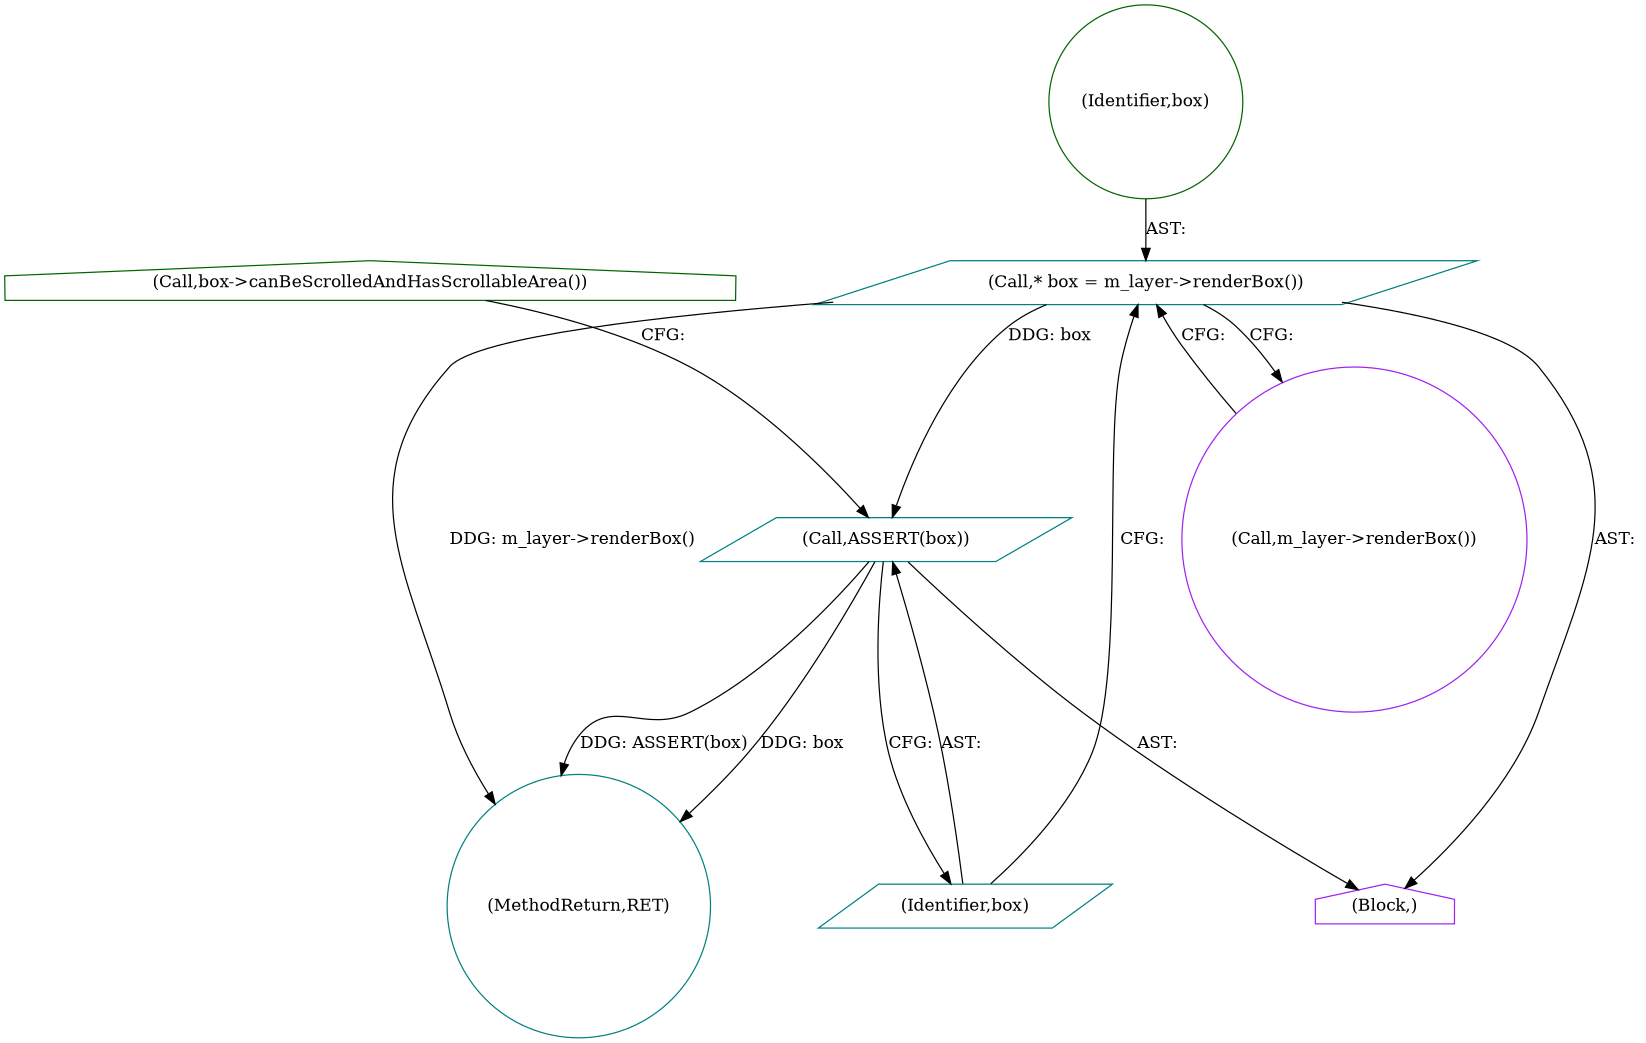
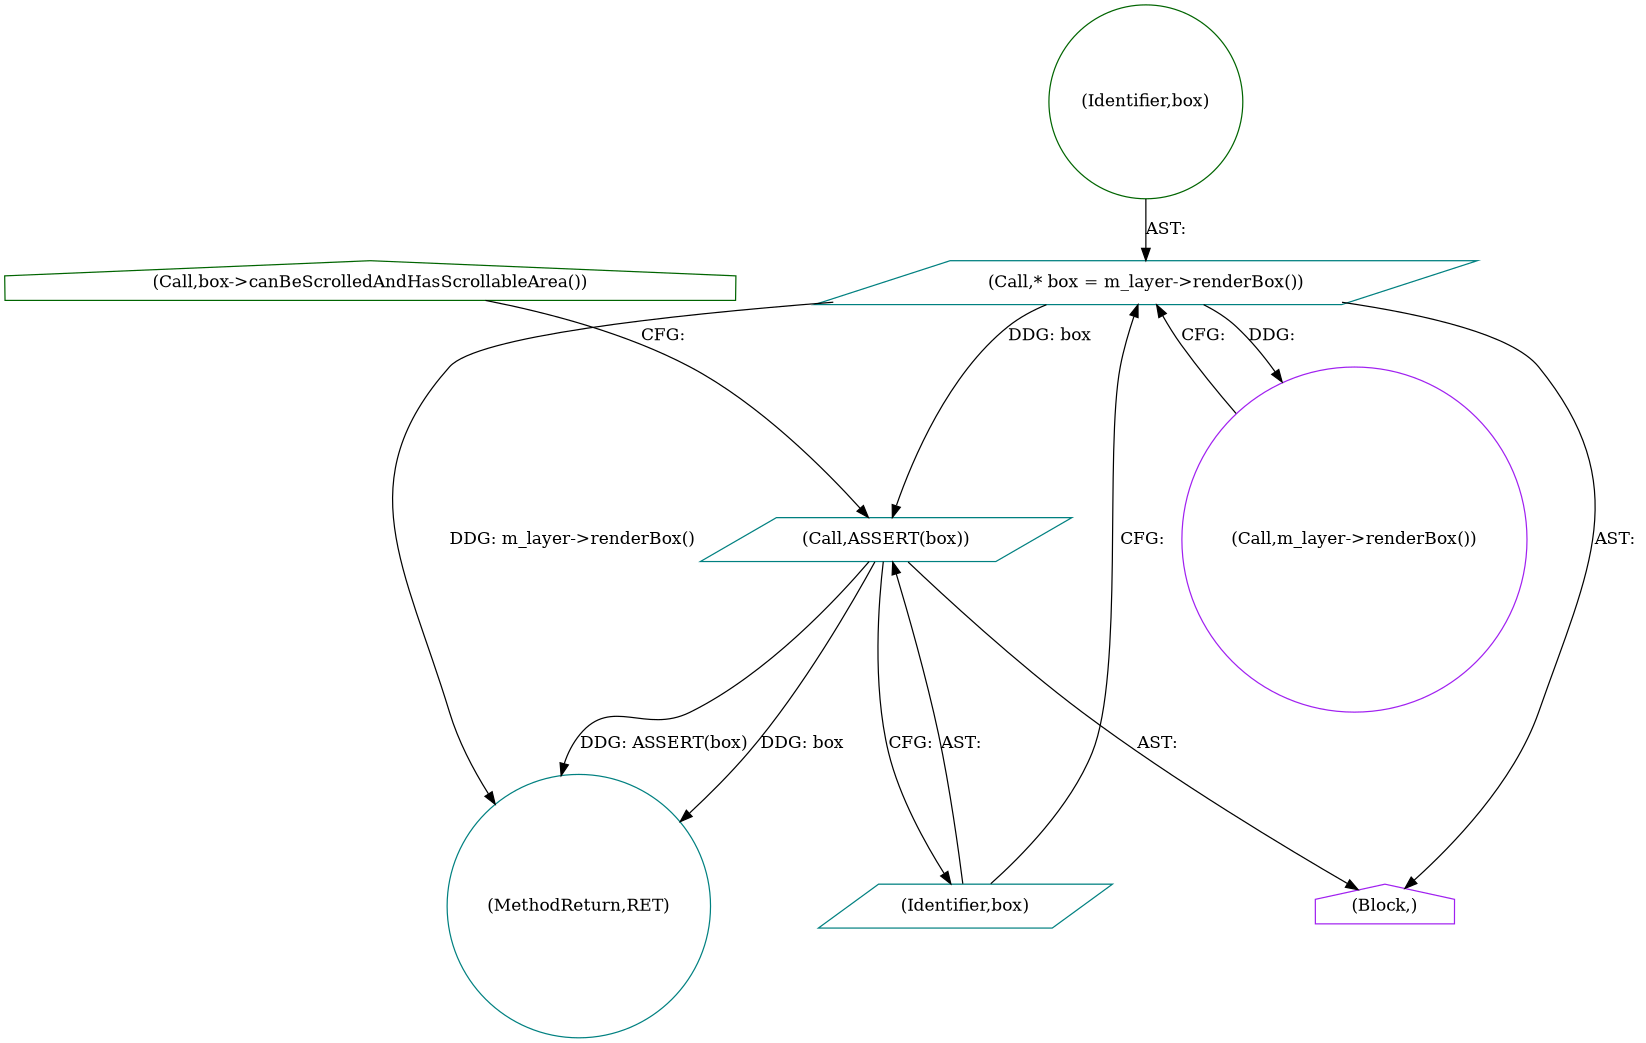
(1275, 336) -> (1275, 336)
